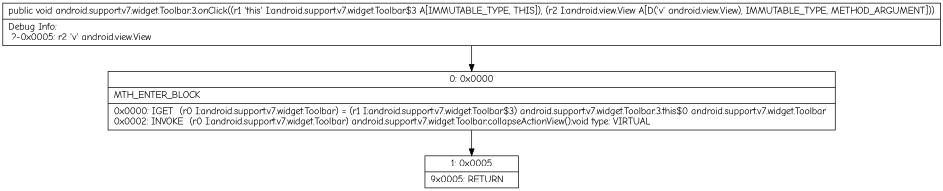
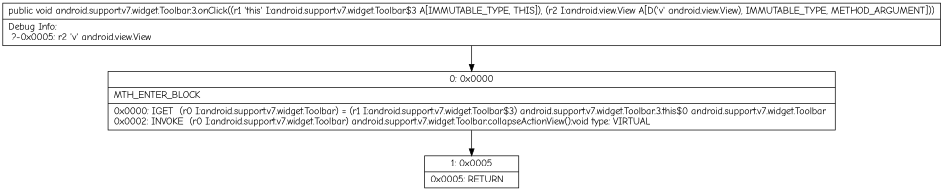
(472, 180) -> (472, 180)
